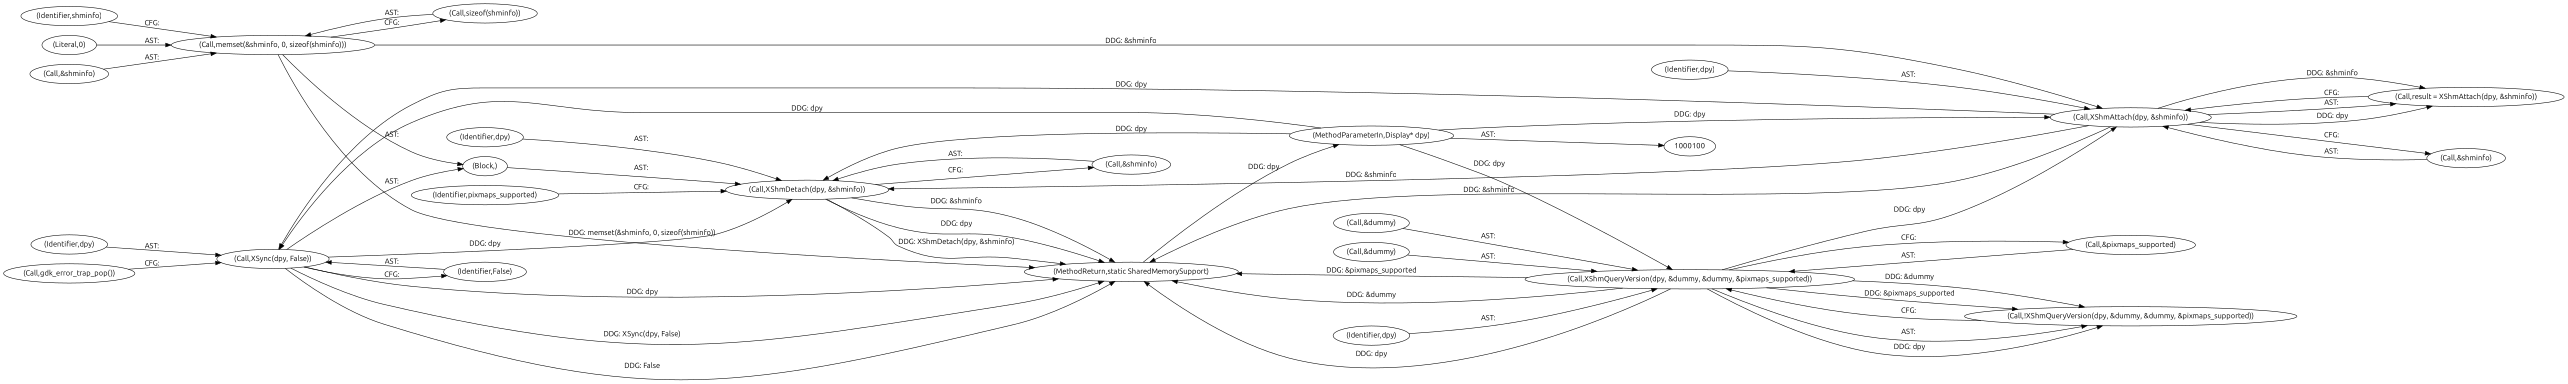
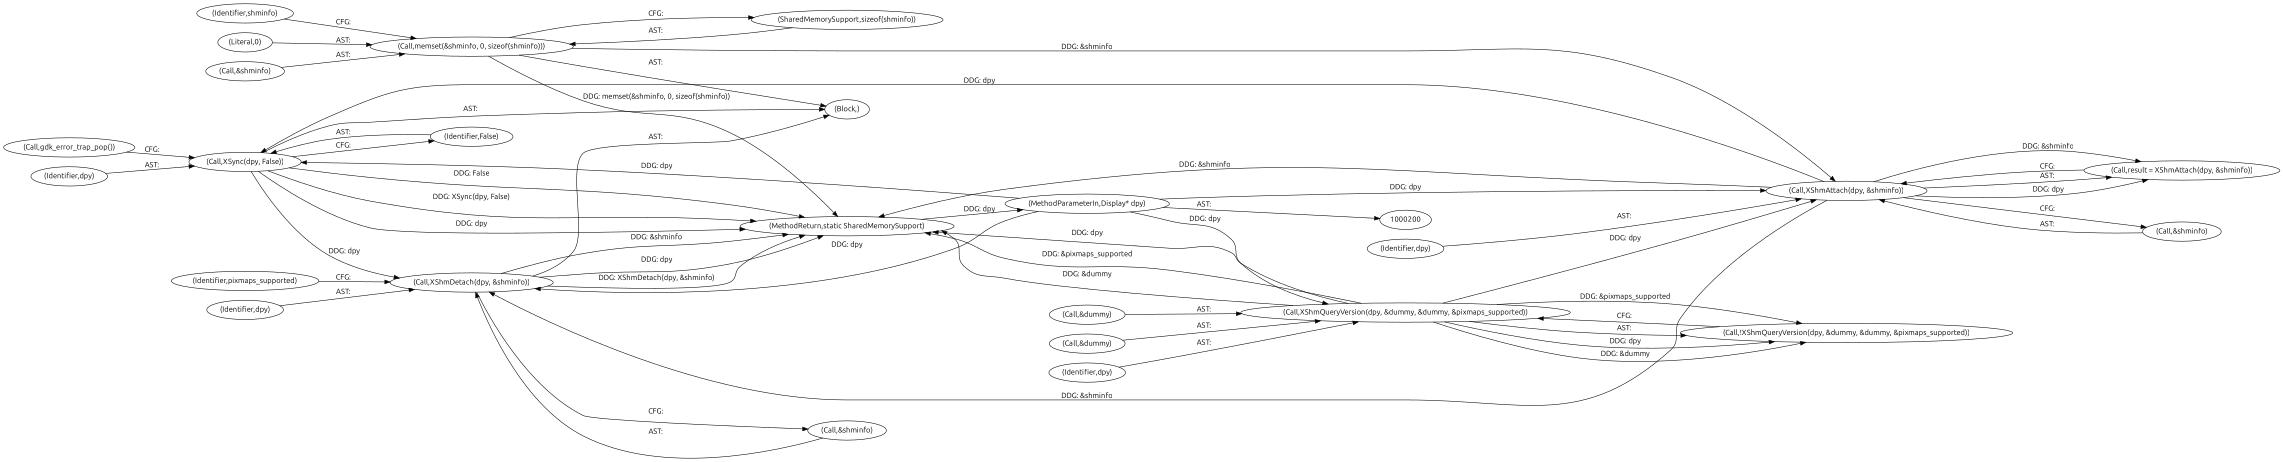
(485, 13) -> (847, 20)
(1690, 146) -> (1406, 220)
(621, 175) -> (630, 145)
(2131, 245) -> none
